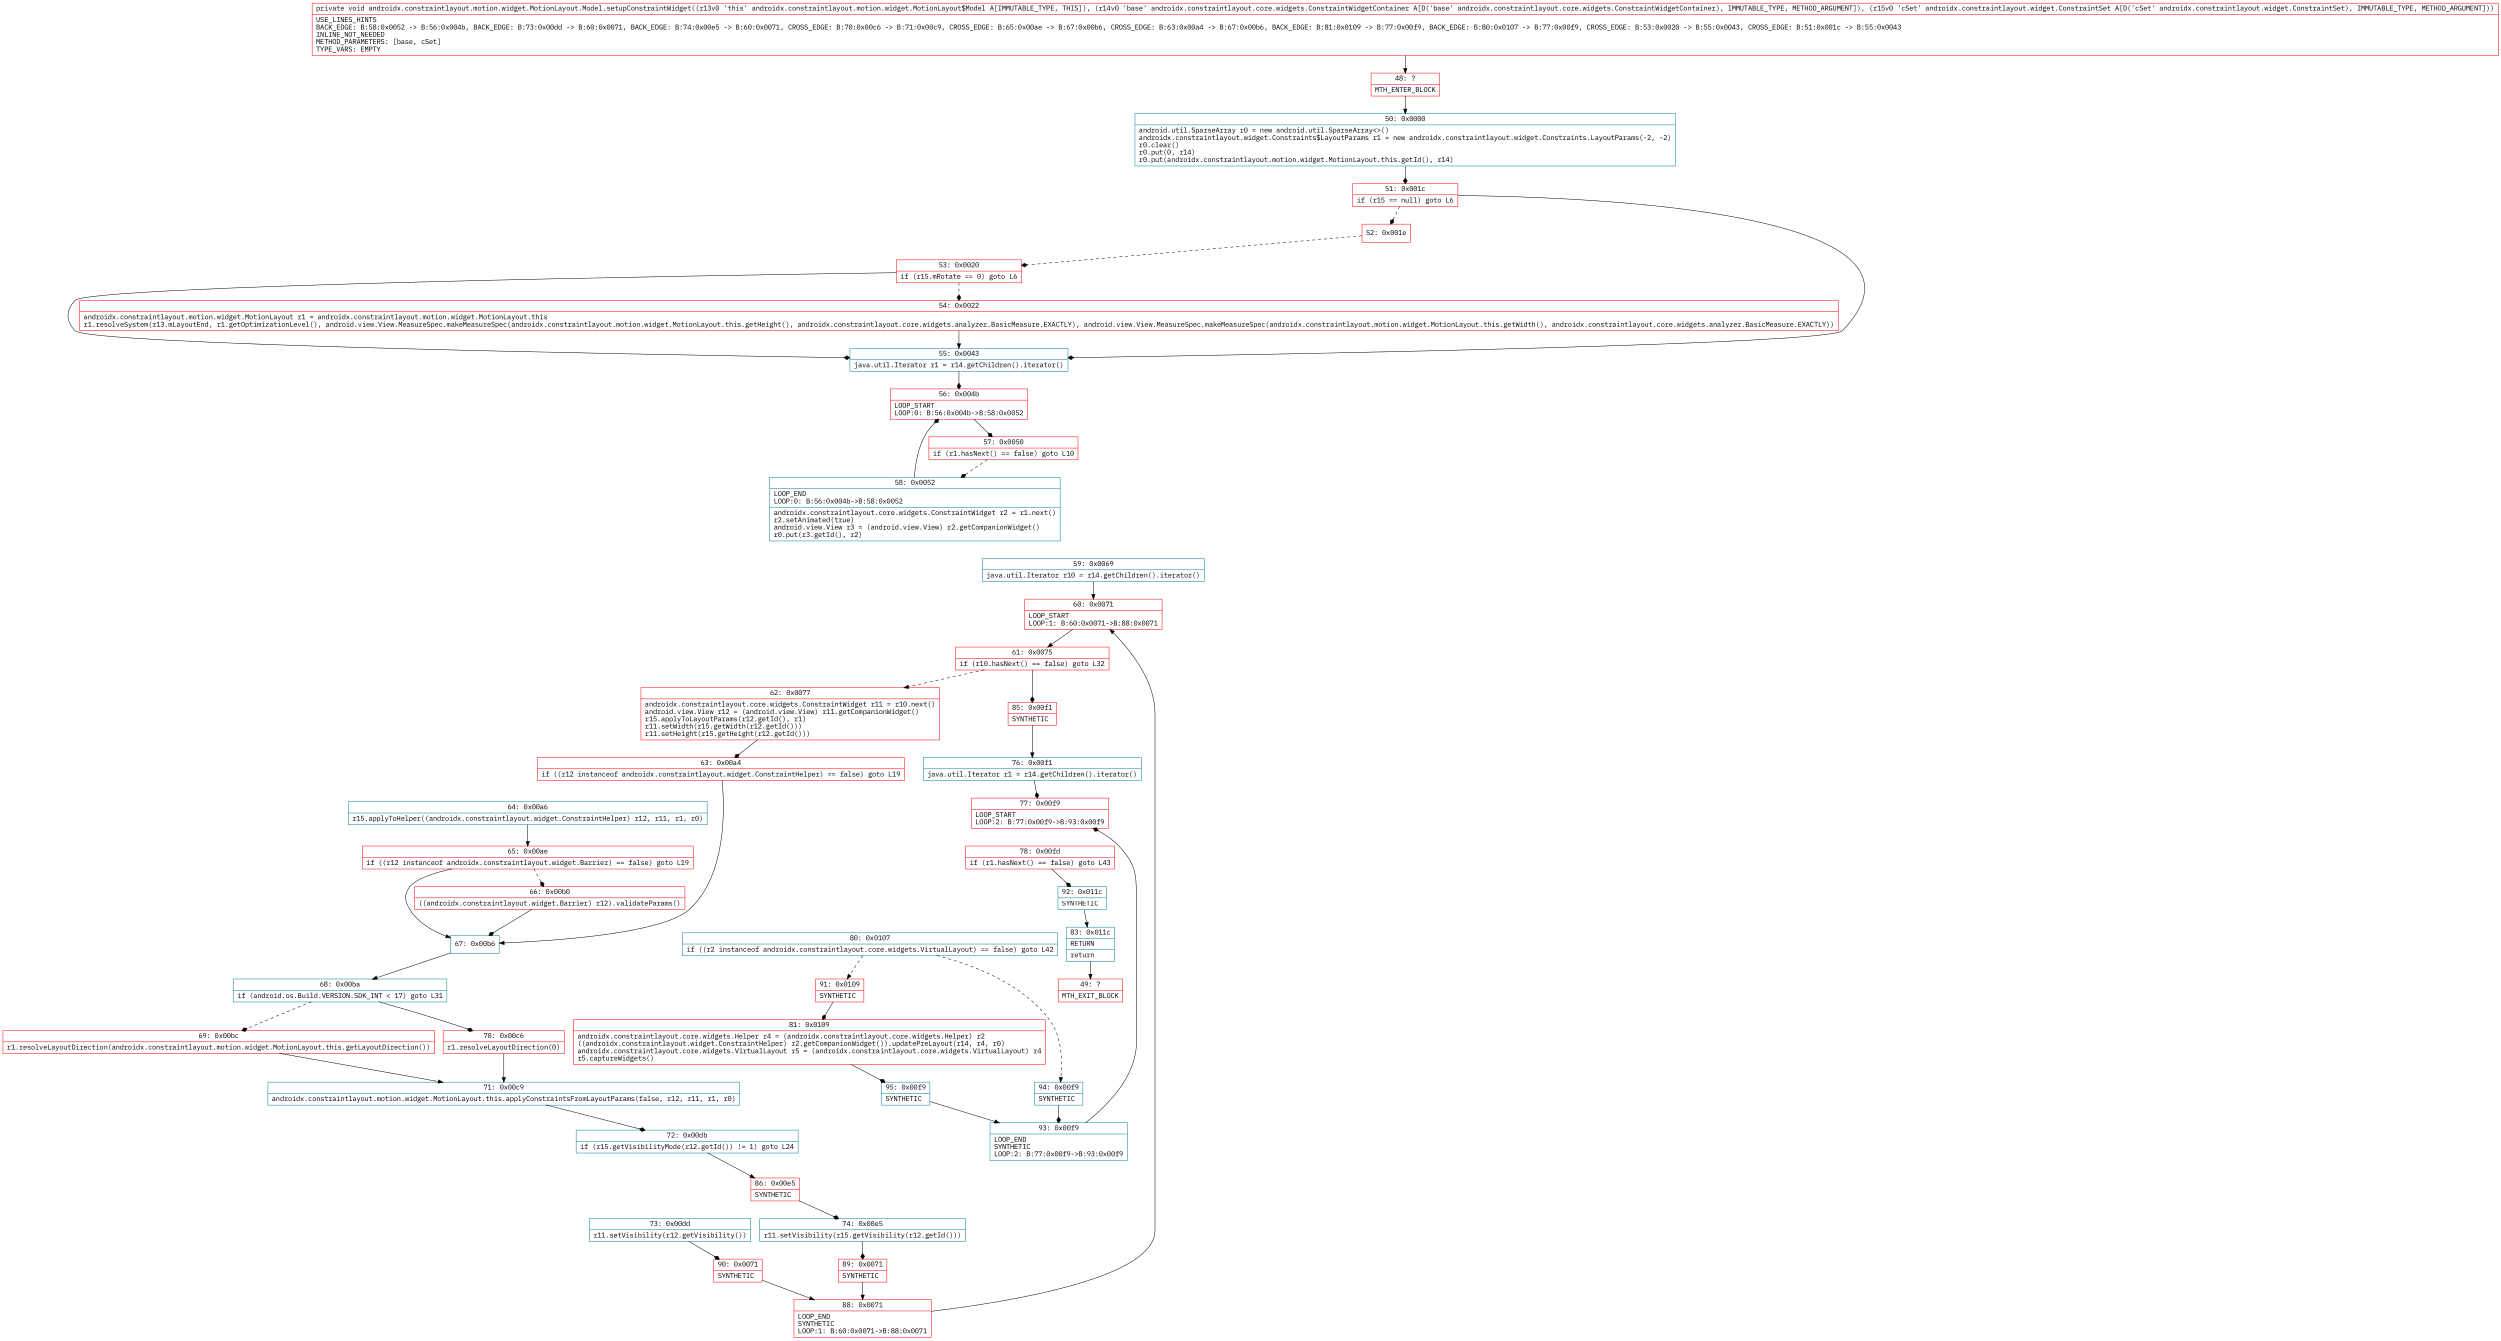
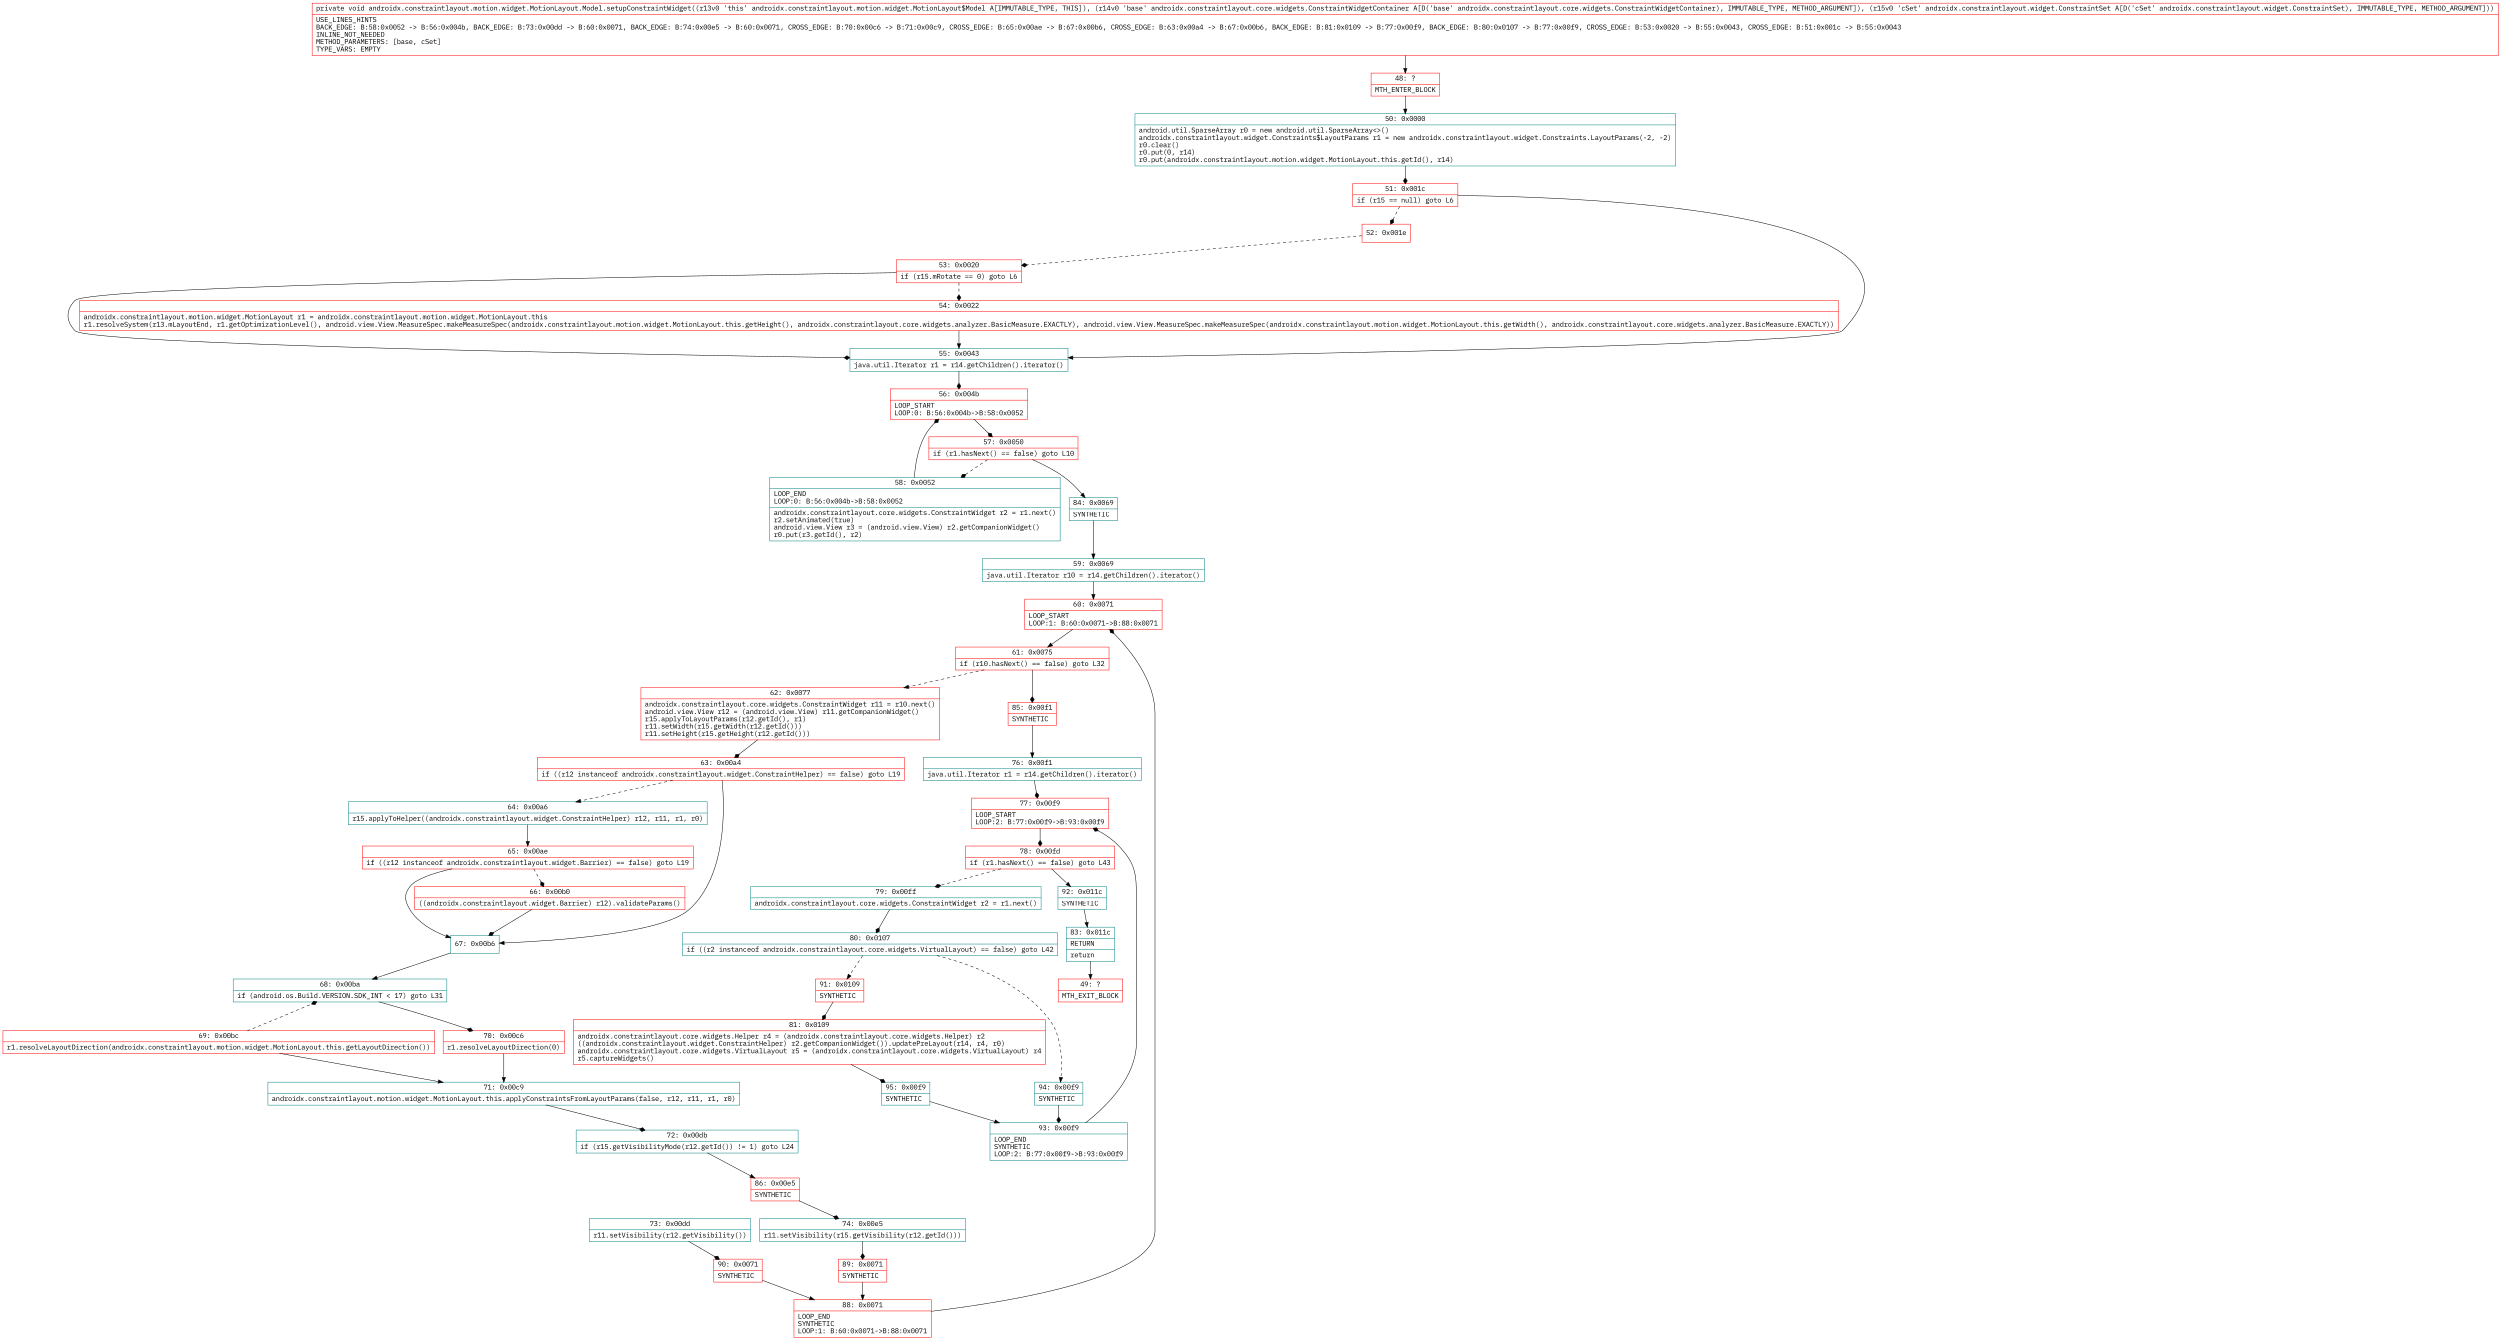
(1699, 342) -> (1699, 342)
none -> (1093, 509)
none -> (627, 791)
none -> (1040, 834)
(1059, 876) -> (1059, 876)
none -> (896, 898)
(279, 1015) -> (280, 1018)
(1155, 1049) -> (1155, 1049)
